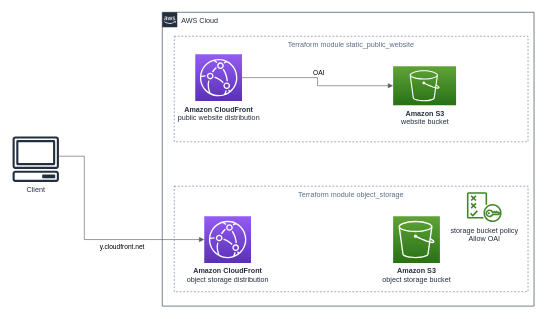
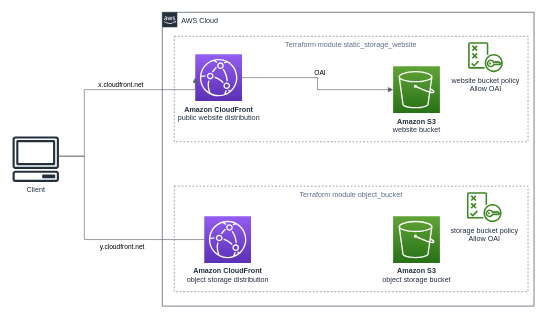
(351, 44) -> (351, 44)
none -> (486, 57)
(425, 86) -> (417, 90)
none -> (142, 90)
(351, 194) -> (351, 194)
(198, 240) -> (200, 240)
